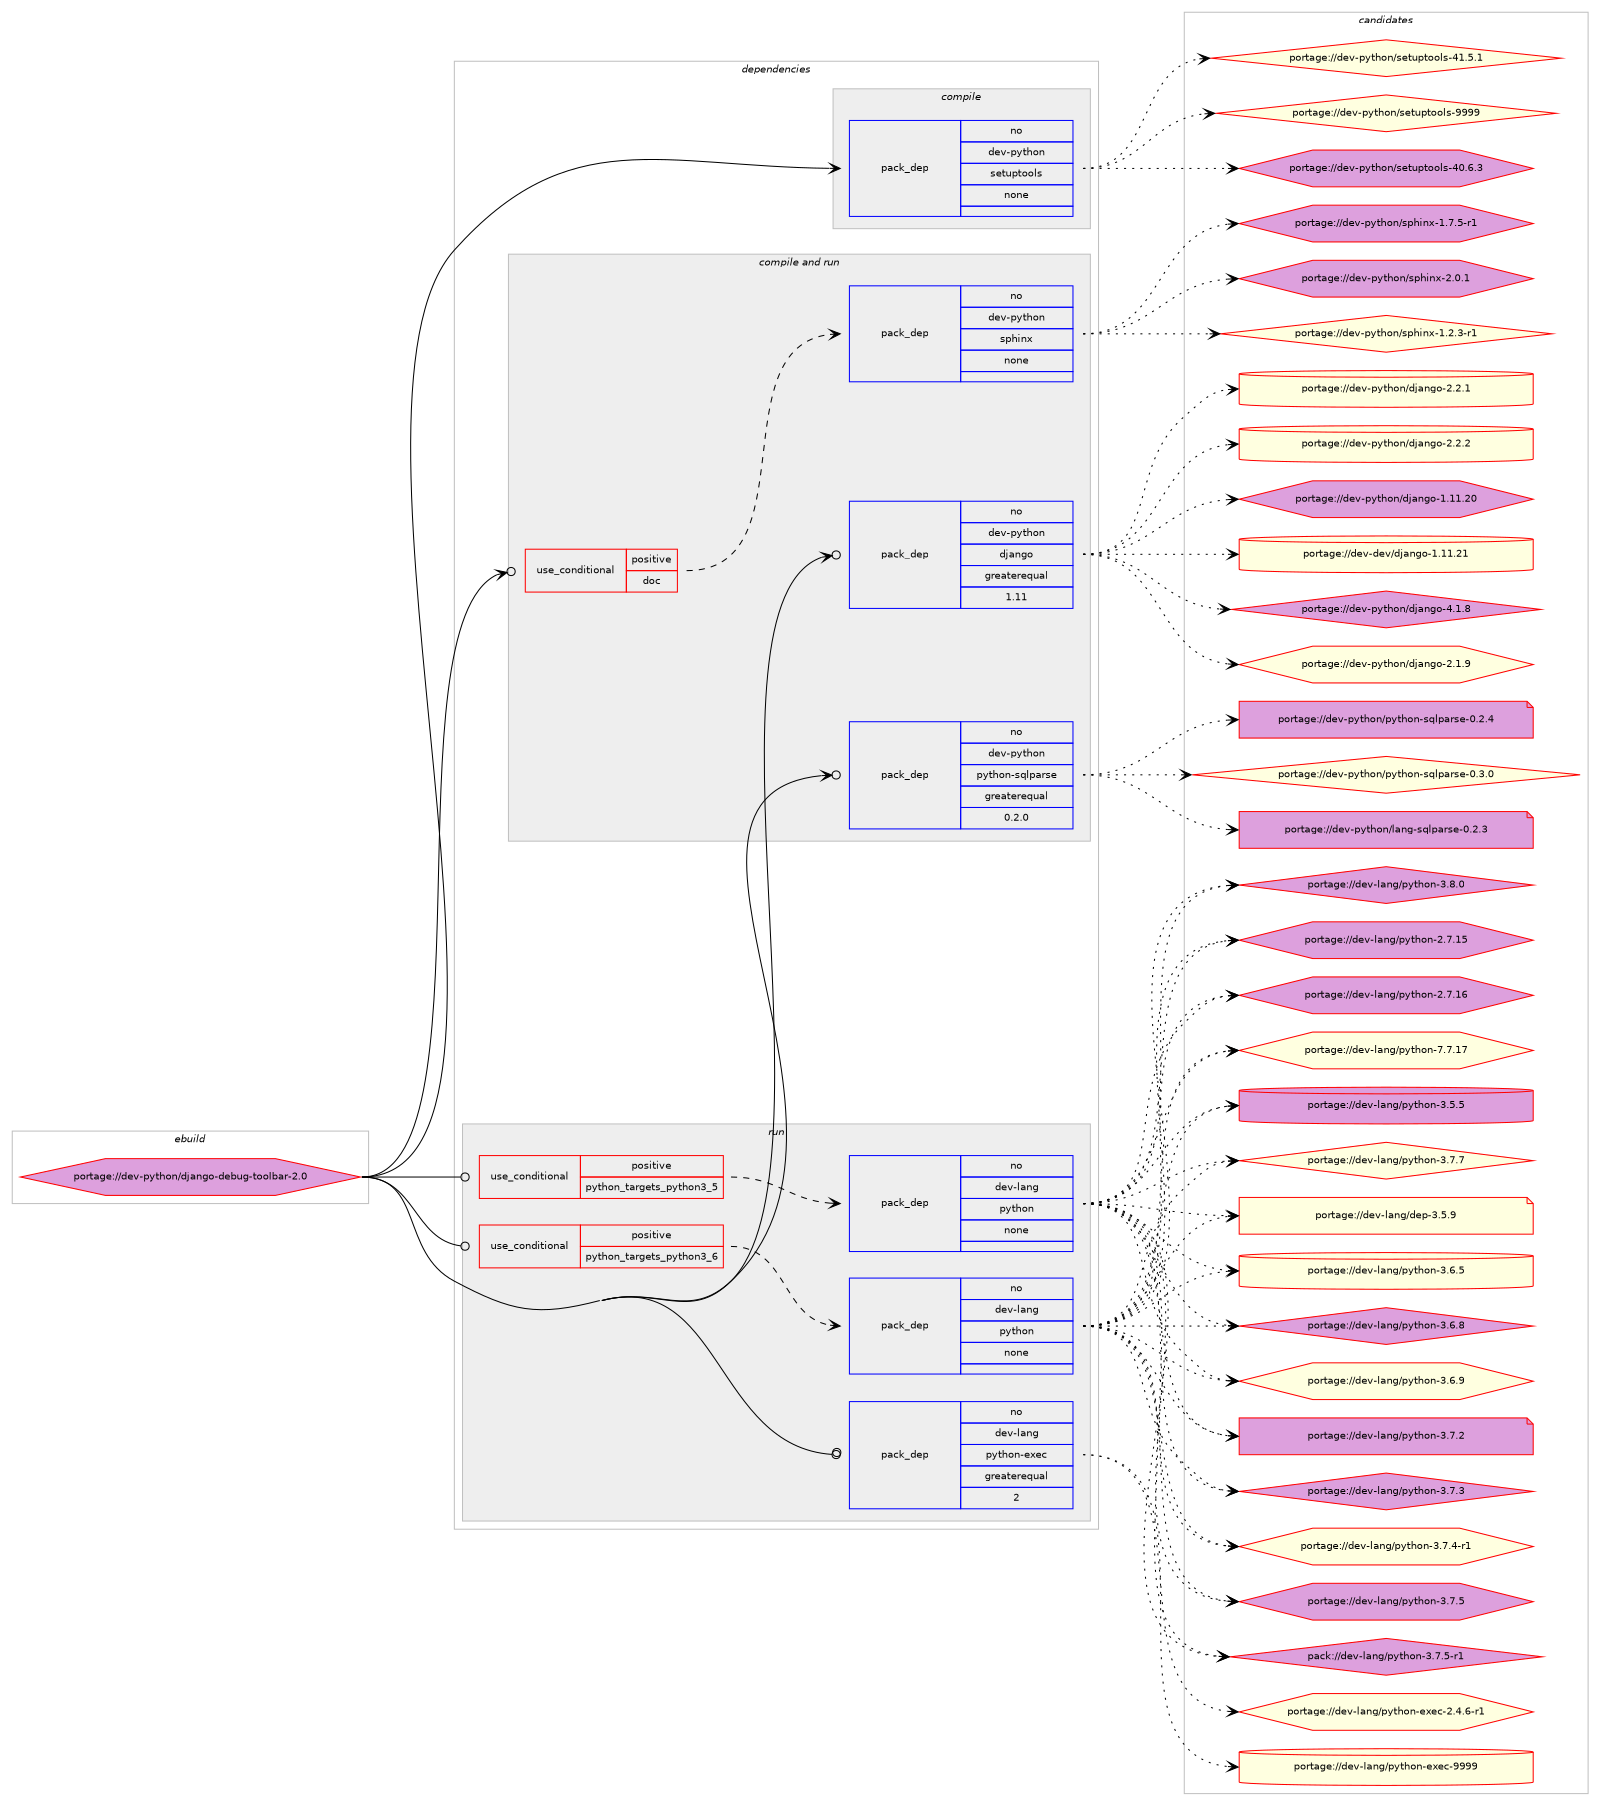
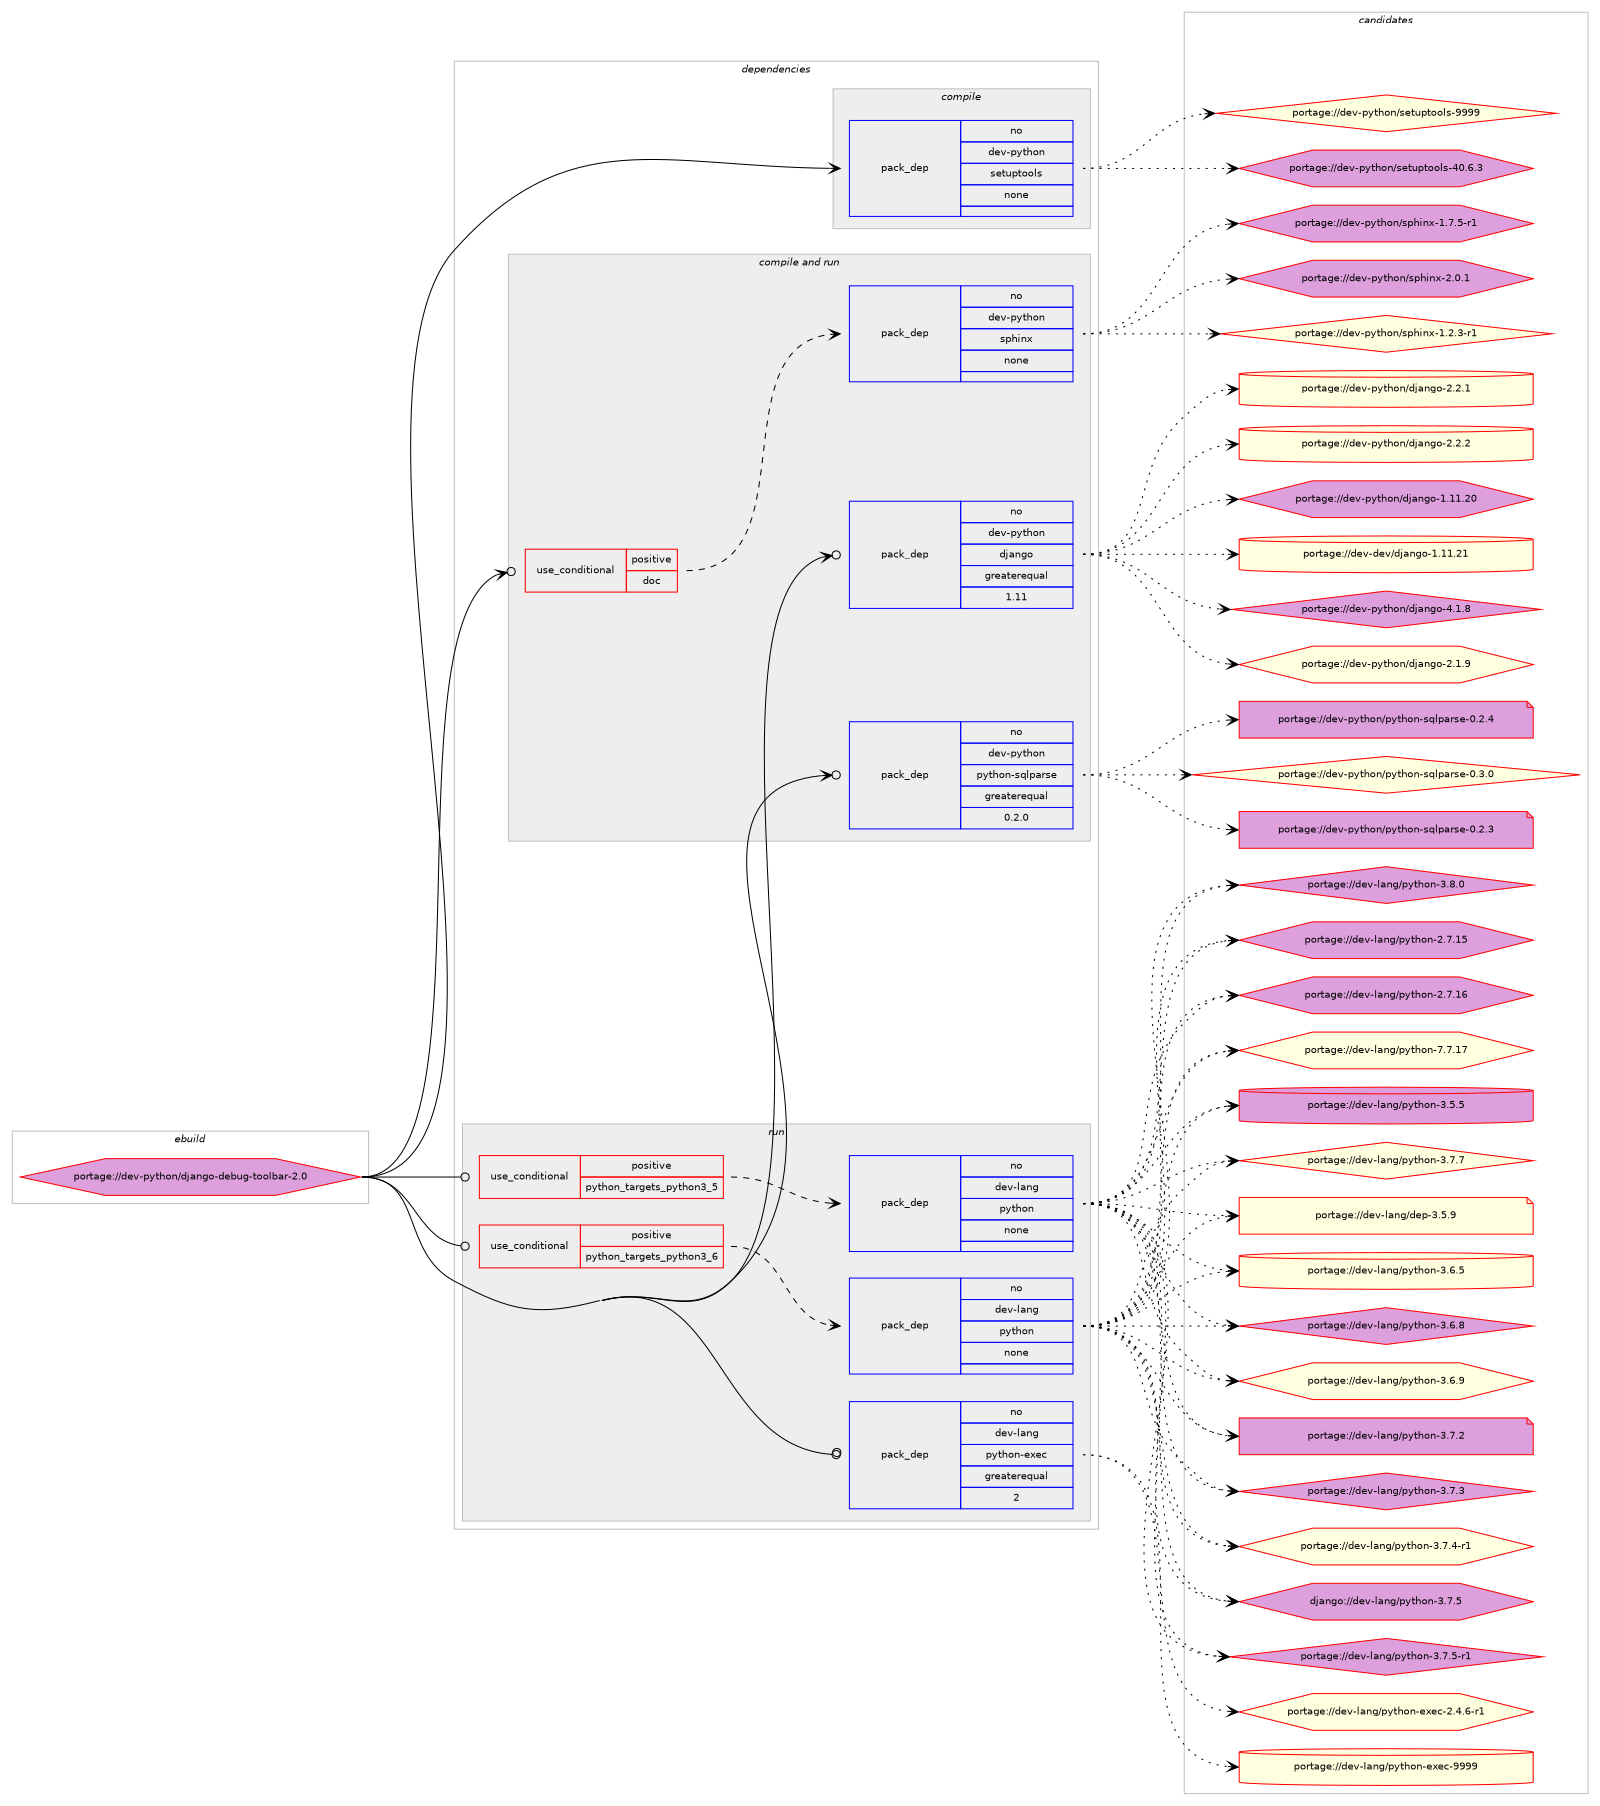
(1386, 58) -> none
(1386, 830) -> (1386, 830)
(1386, 1602) -> (1386, 1602)
(1386, 1657) -> (1386, 1657)
